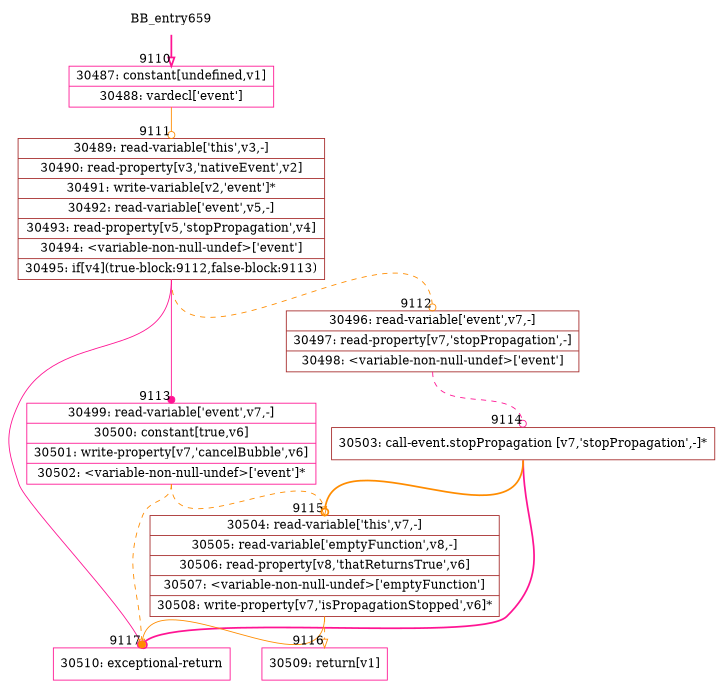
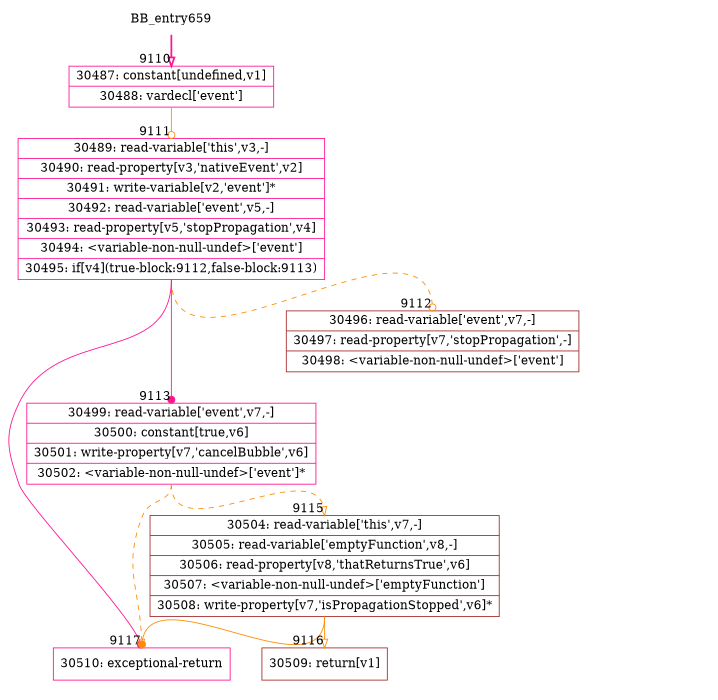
(171, 209) -> (171, 209)
(523, 444) -> none
(325, 633) -> (325, 633)
(325, 664) -> (325, 664)
